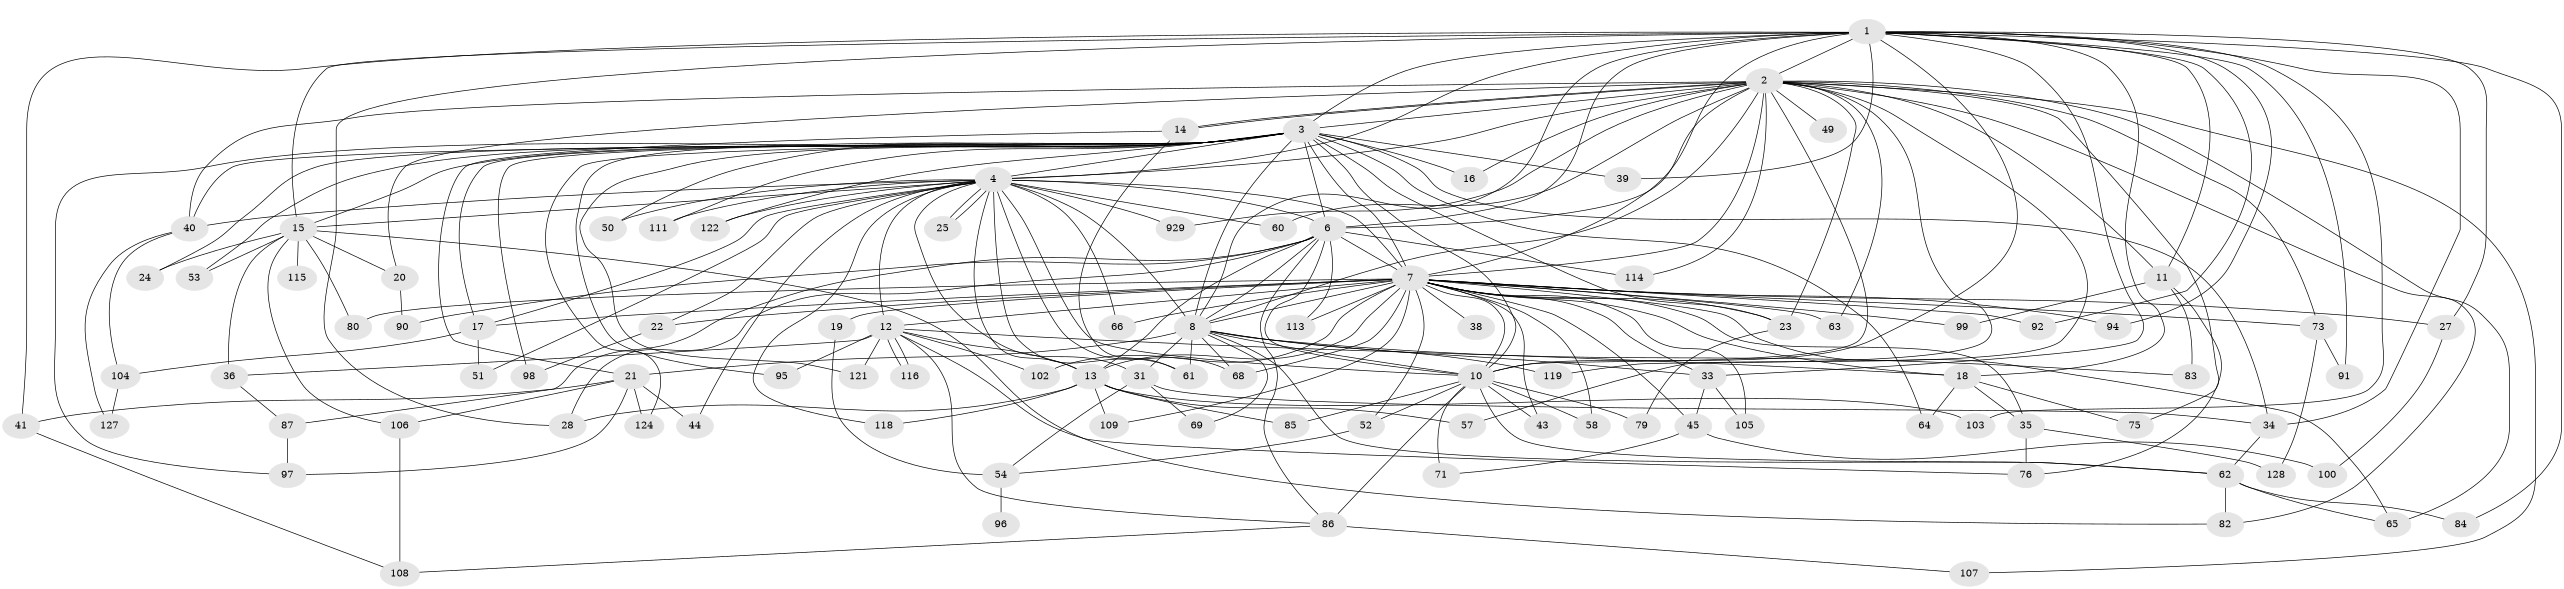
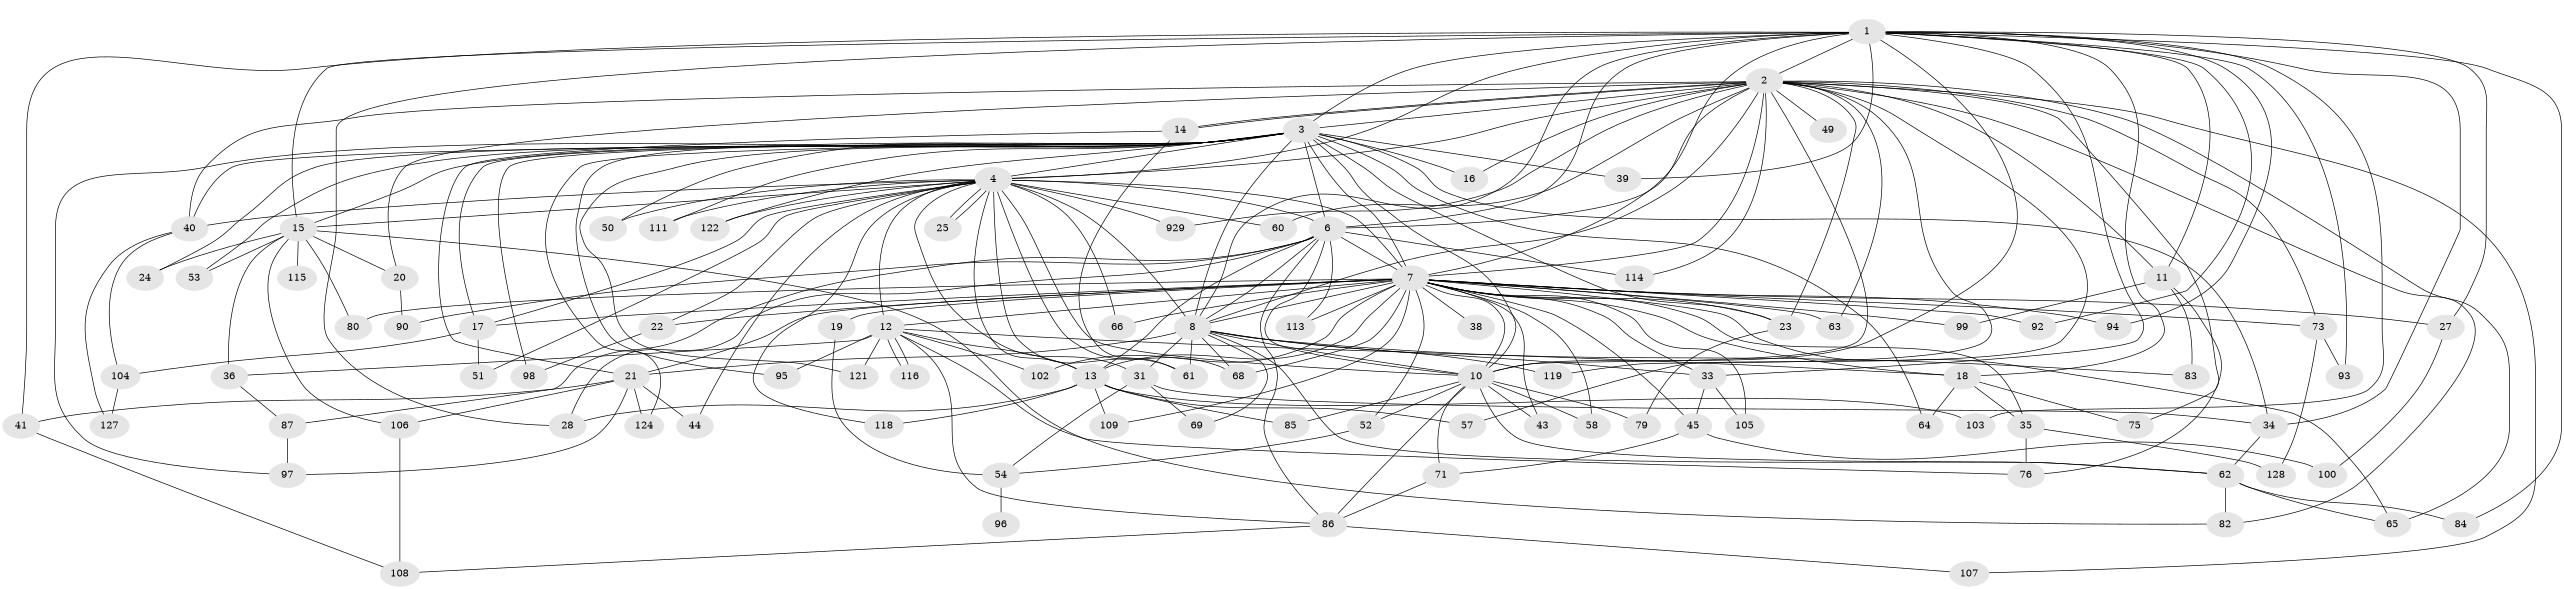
none -> (1015, 298)
(2344, 377) -> (2344, 377)
none -> (1385, 500)
